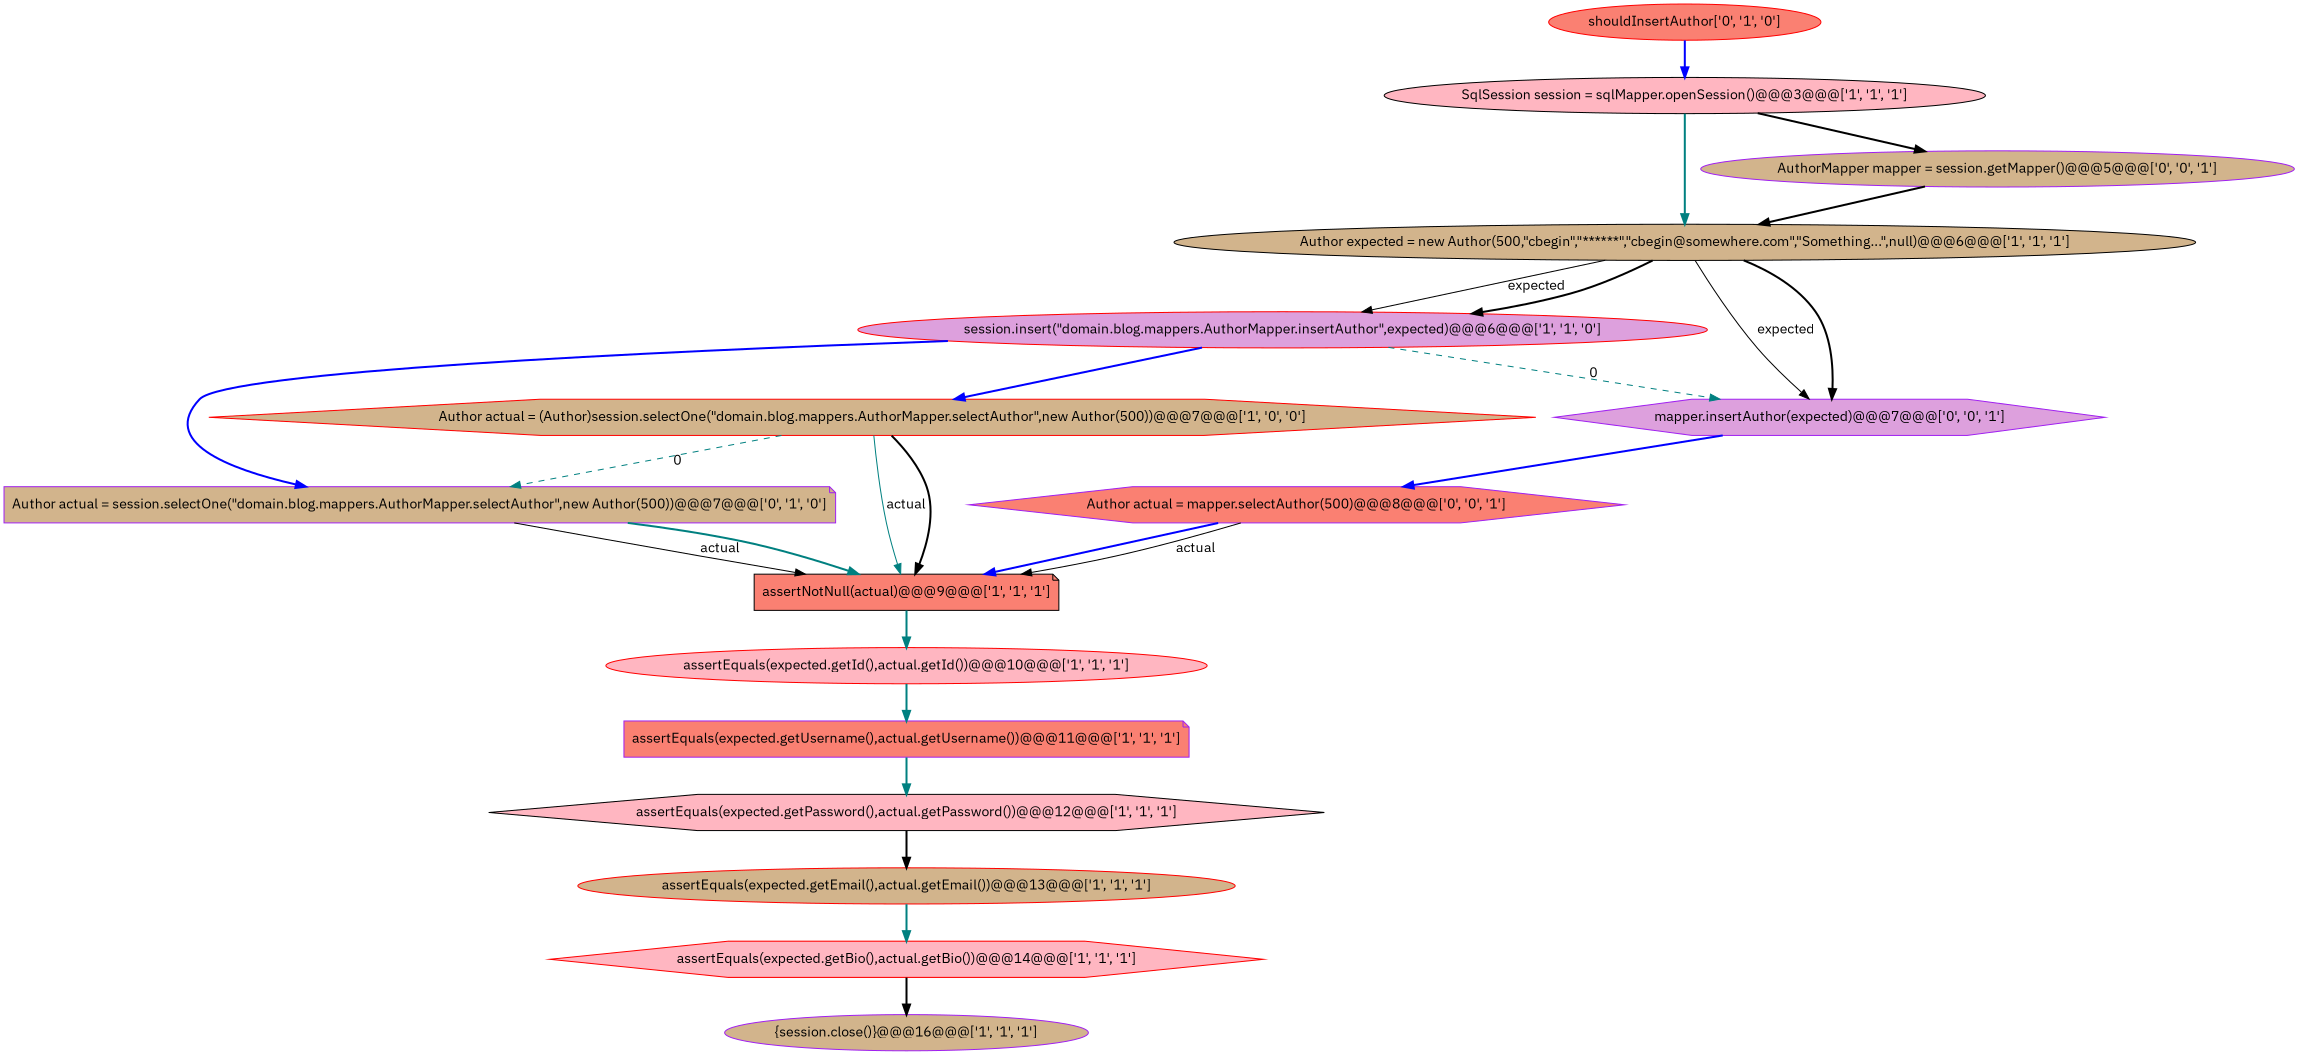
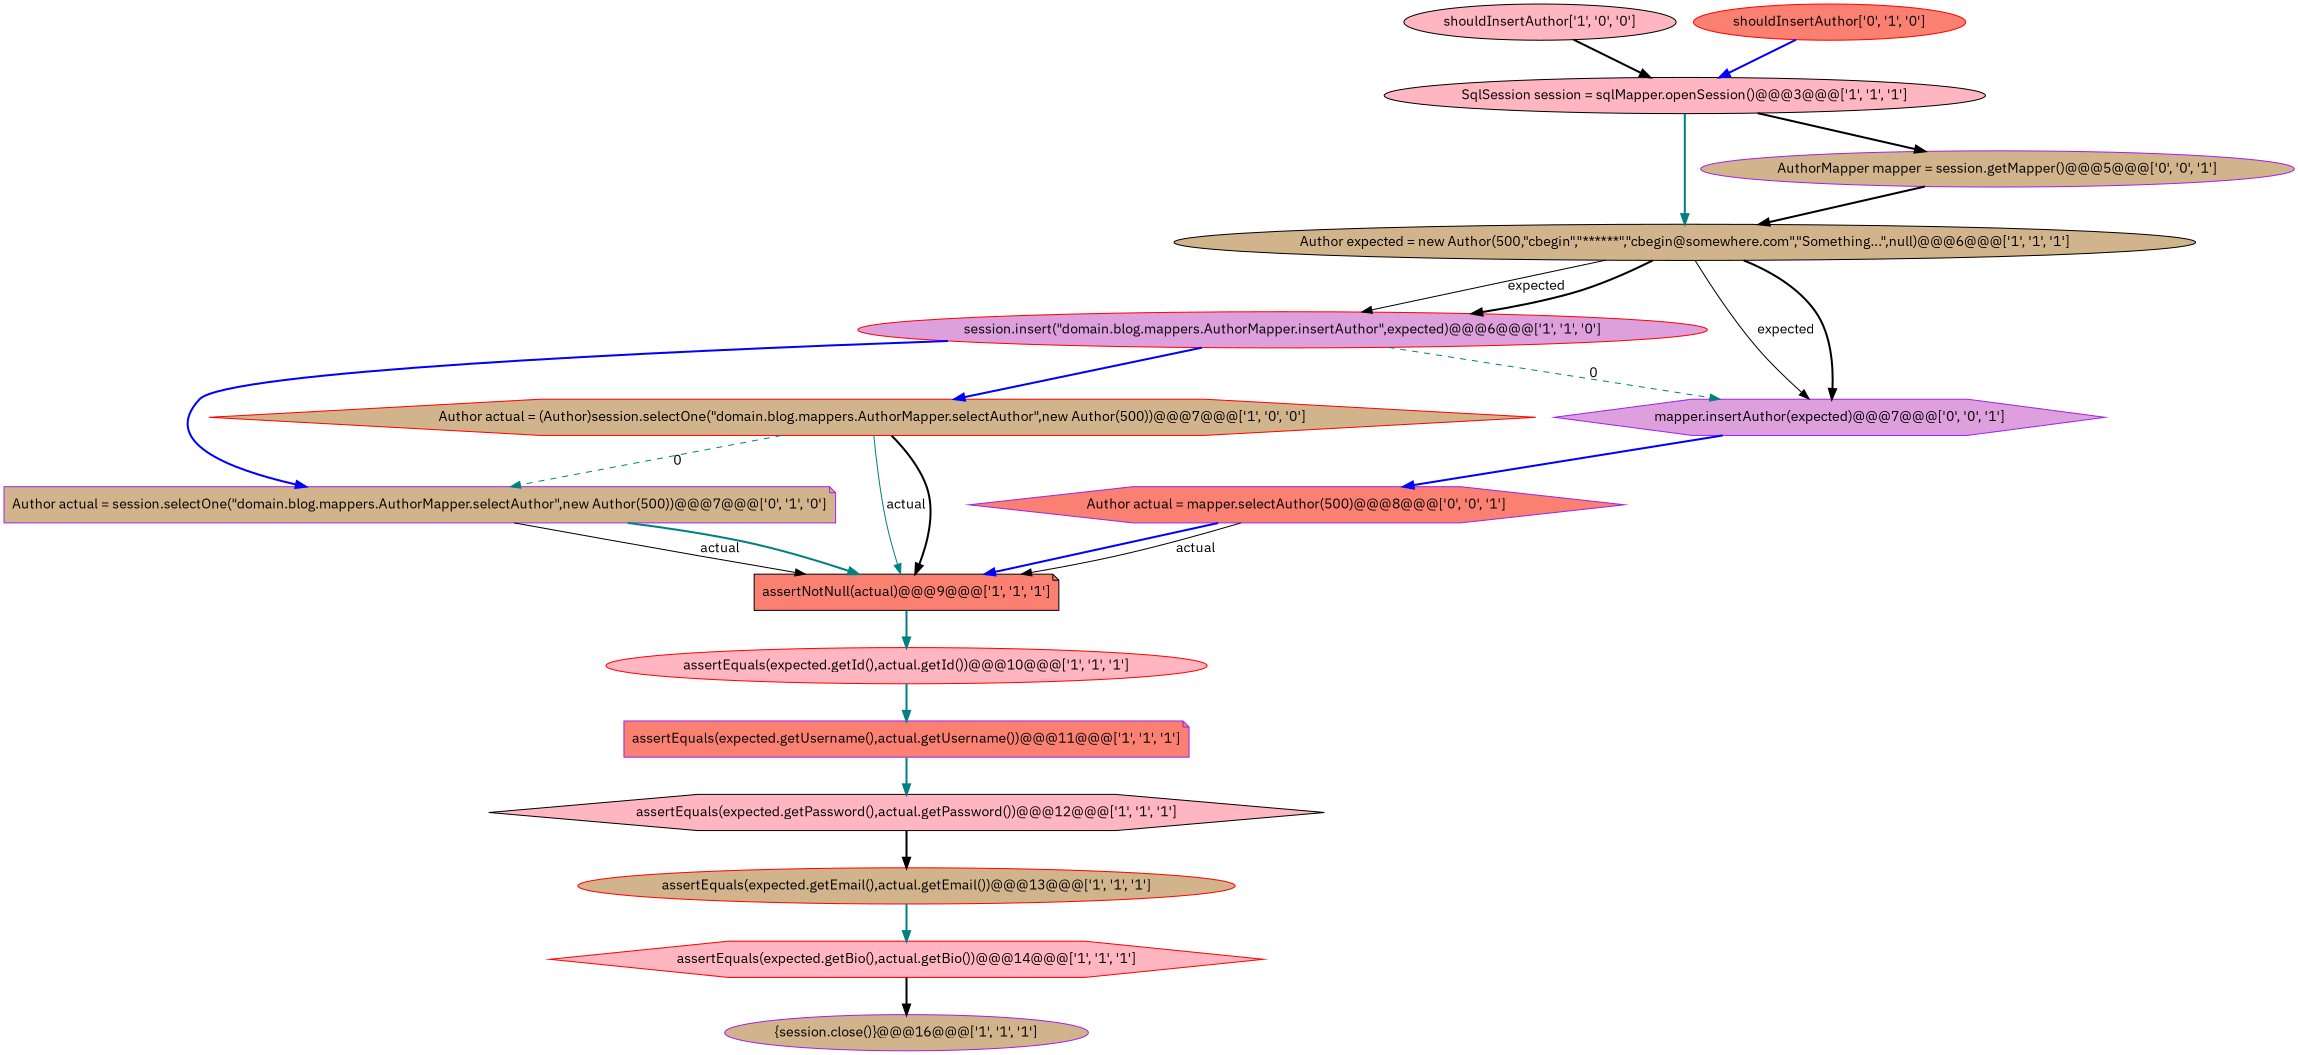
none -> (1540, 22)
